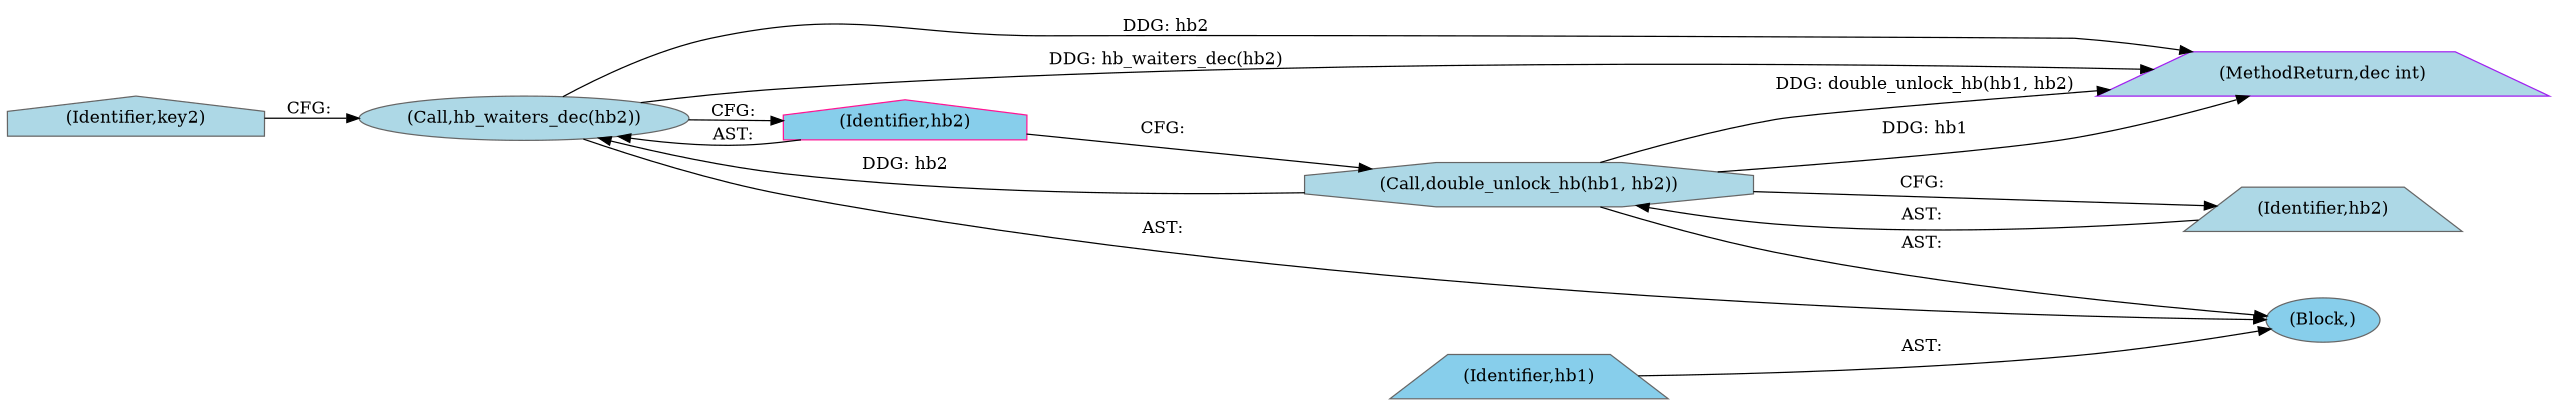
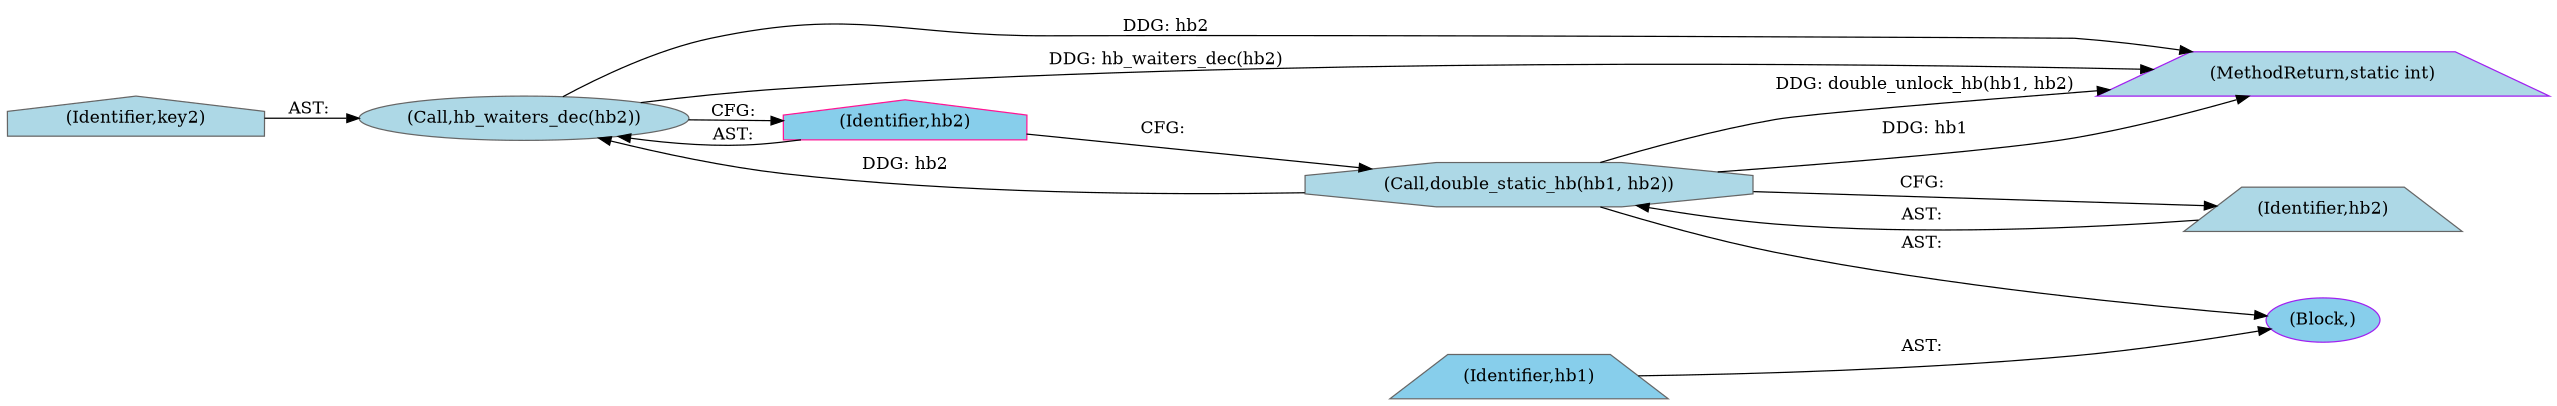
(2323, 74) -> (2323, 74)
(312, 109) -> (312, 109)
(1529, 185) -> (1529, 185)
(1412, 277) -> none
(2323, 320) -> (2323, 320)
